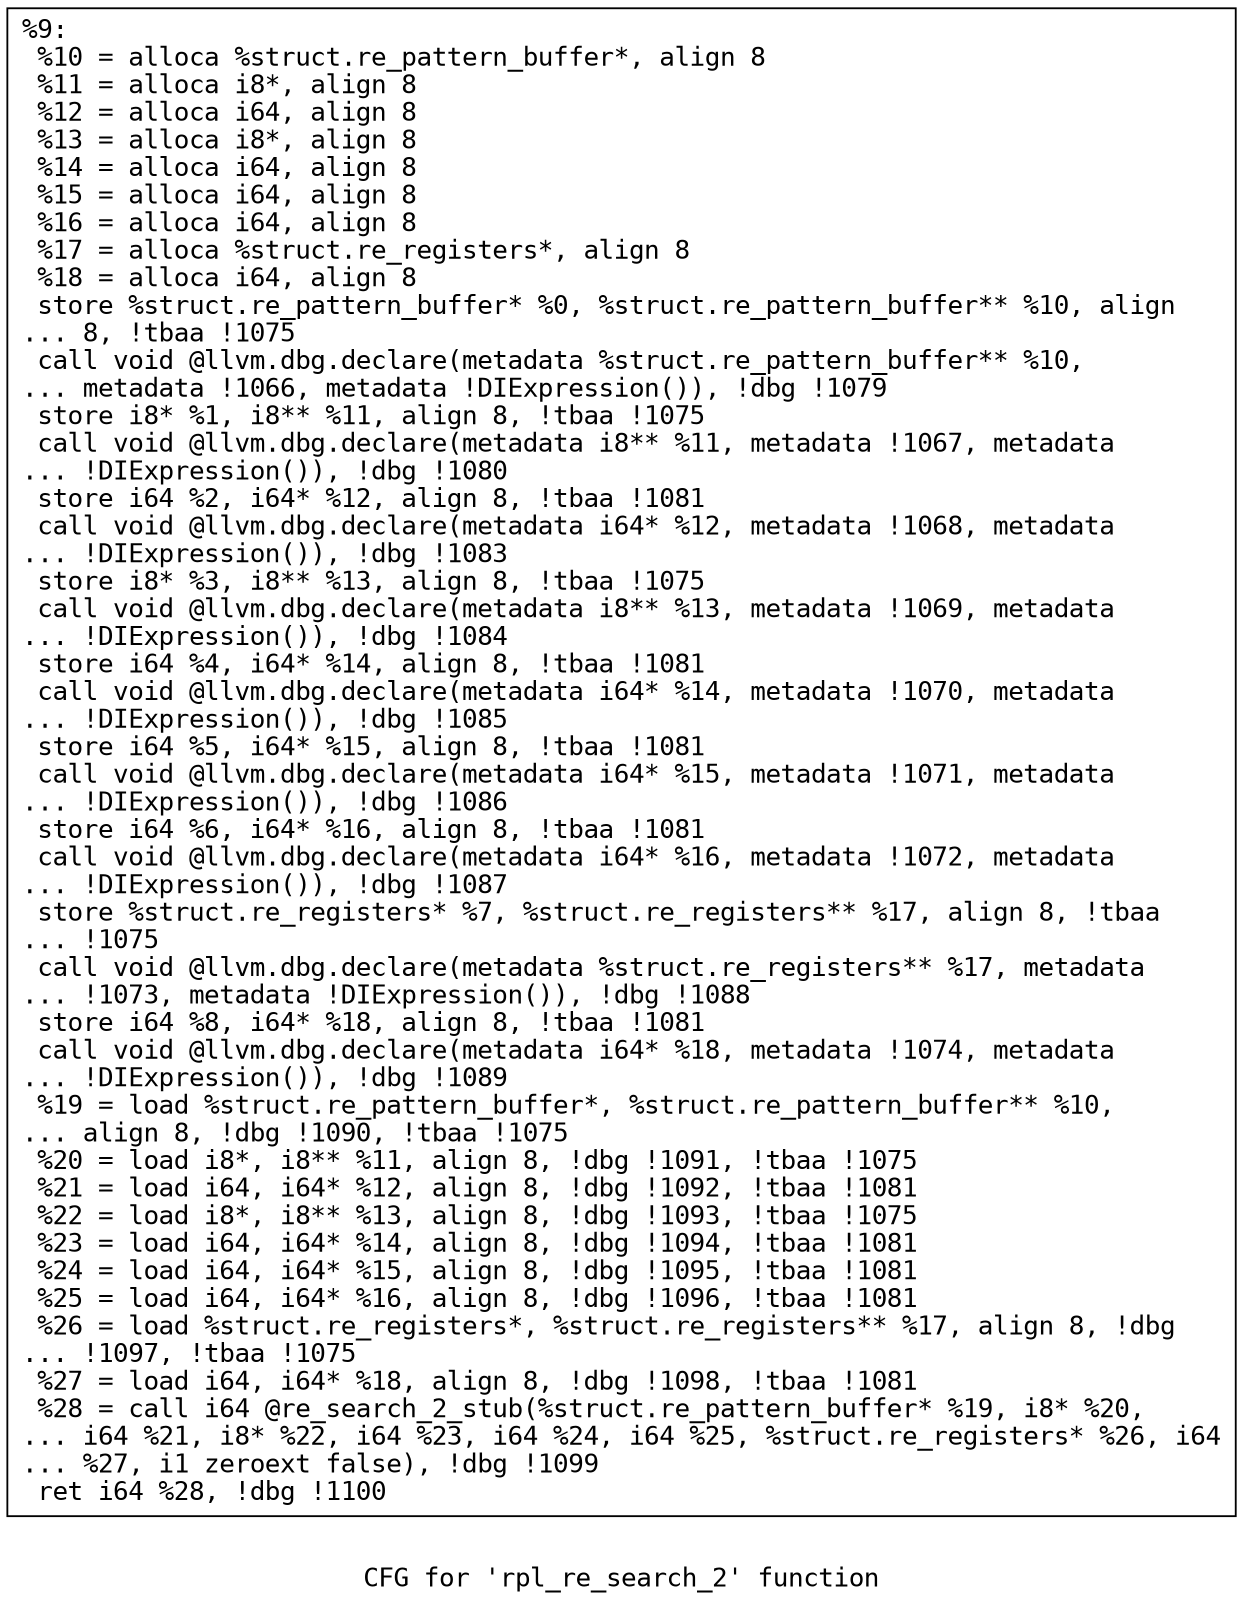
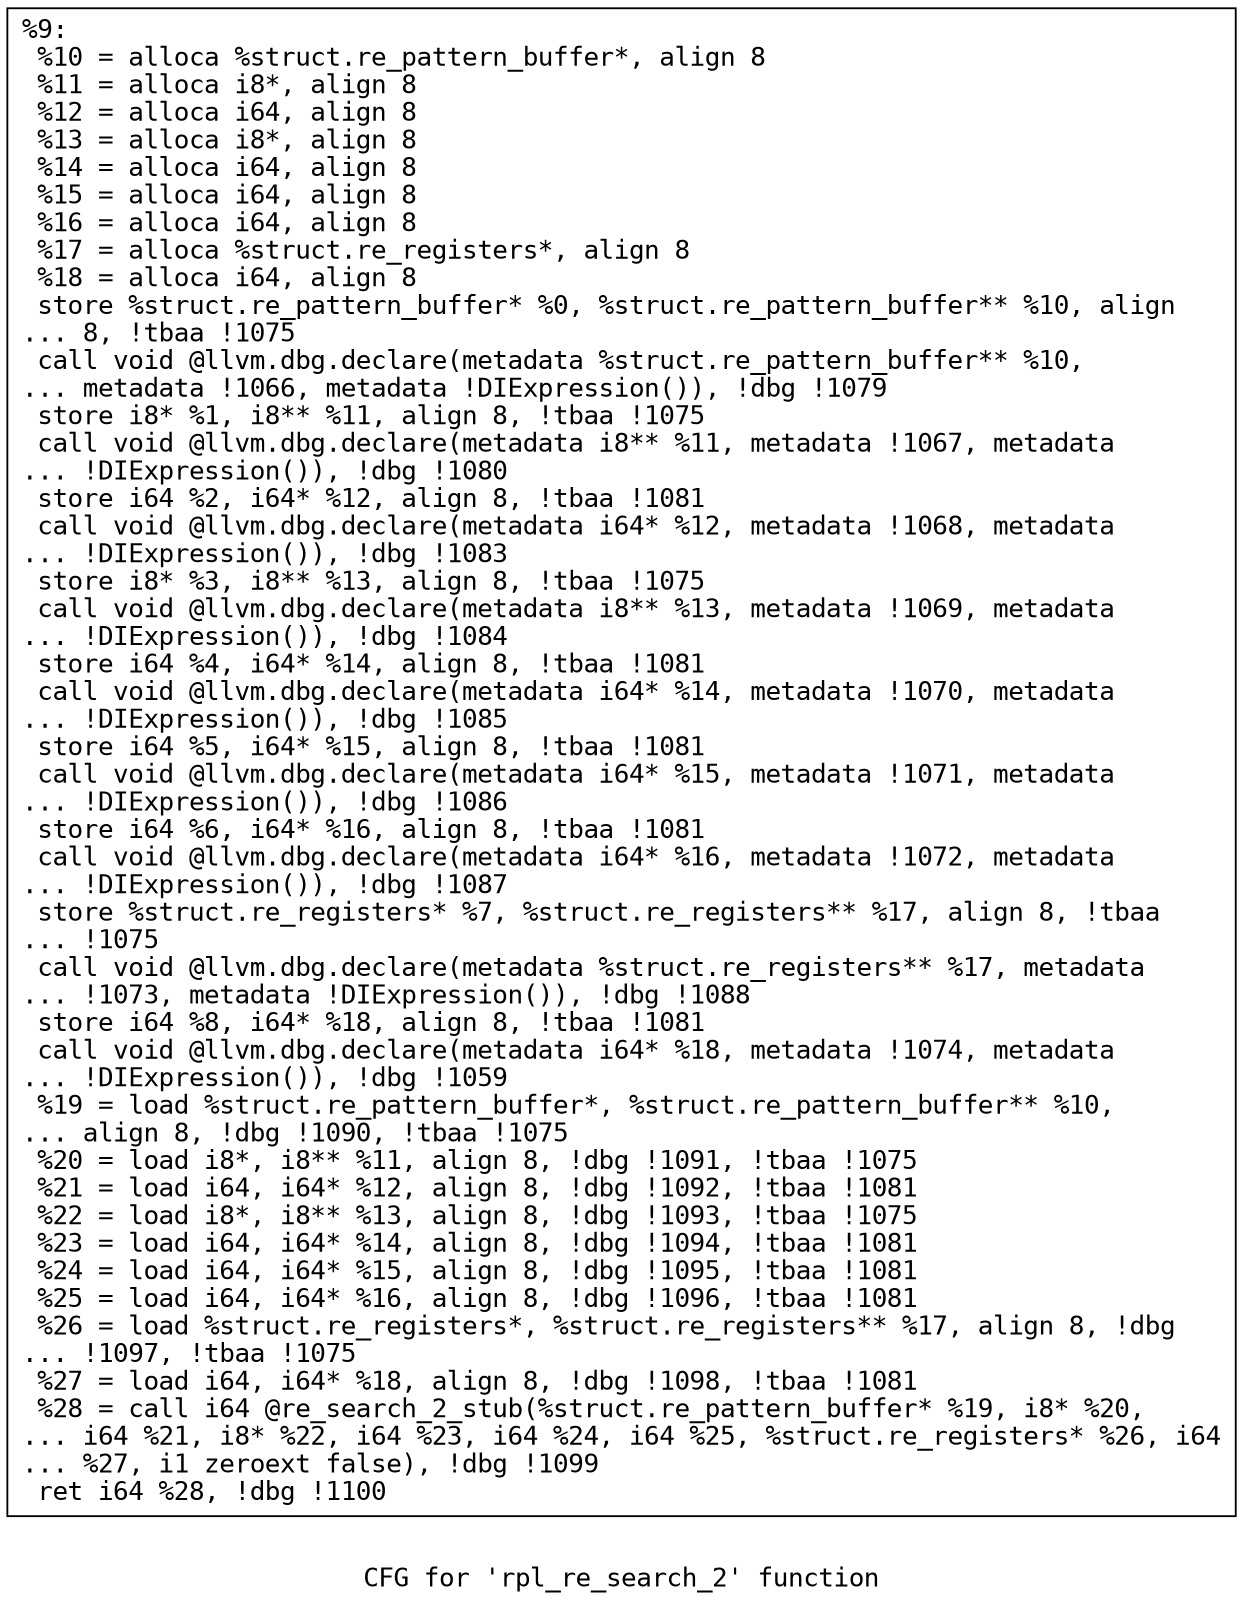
(266, 1079) -> (266, 1079)
